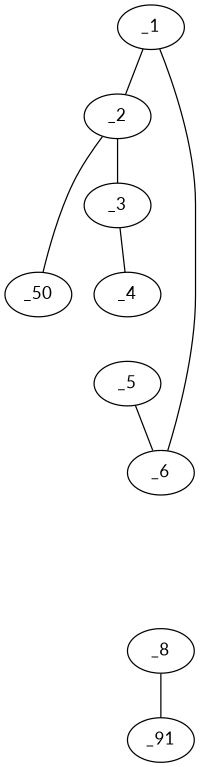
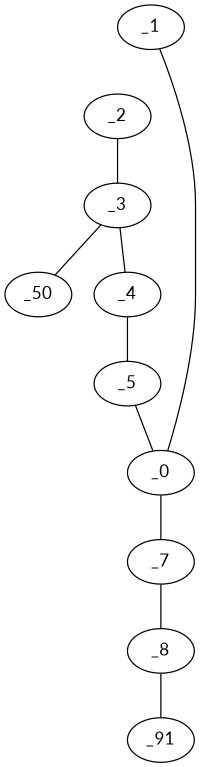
(134, 72) -> none
(65, 201) -> (78, 250)
none -> (127, 339)
(161, 473) -> (161, 473)
none -> (161, 562)
